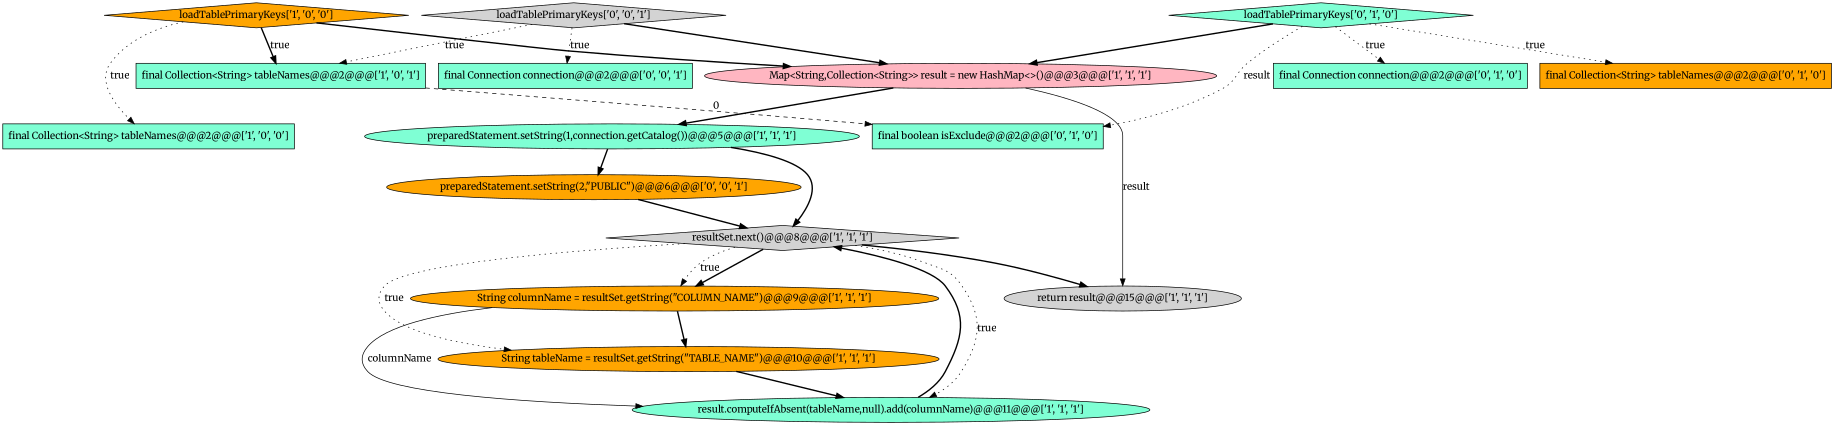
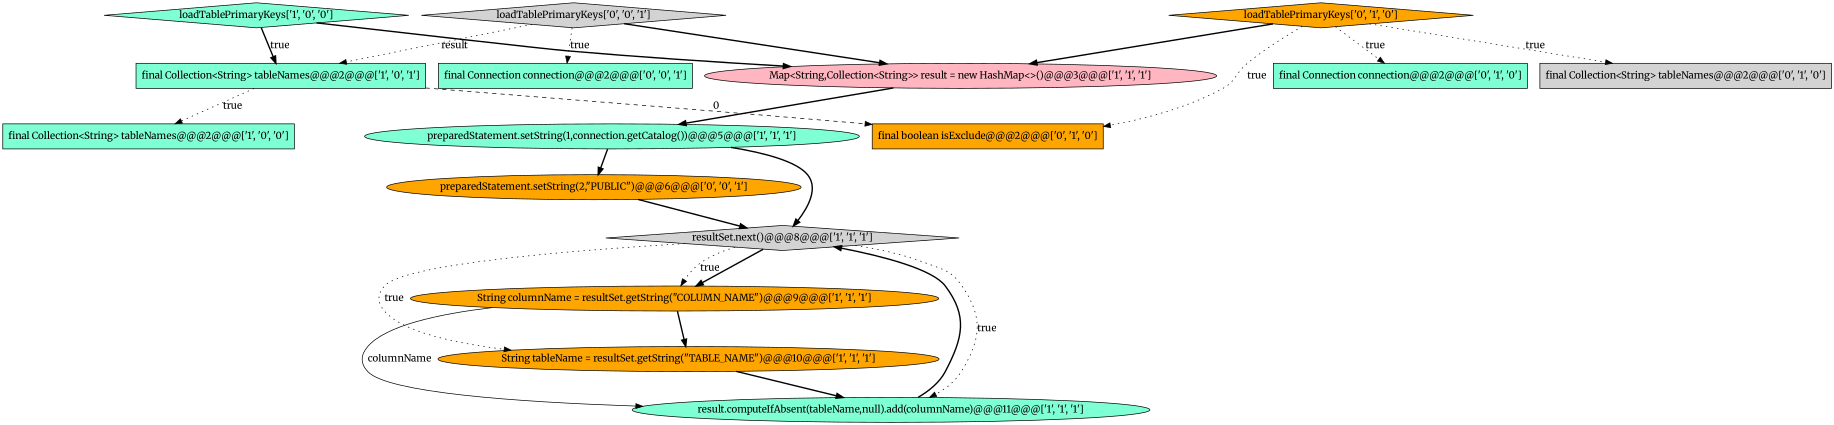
(256, 15) -> (256, 15)
(1321, 15) -> (1321, 15)
(455, 46) -> (455, 46)
(117, 55) -> (218, 105)
(1257, 76) -> (1257, 76)
(1686, 76) -> (1686, 76)
(988, 136) -> (988, 136)
(1123, 299) -> none
